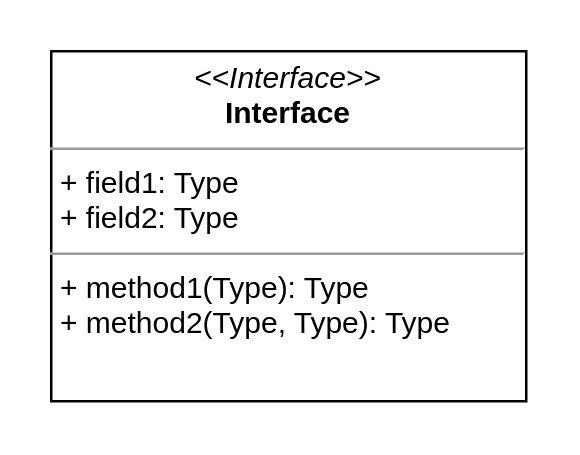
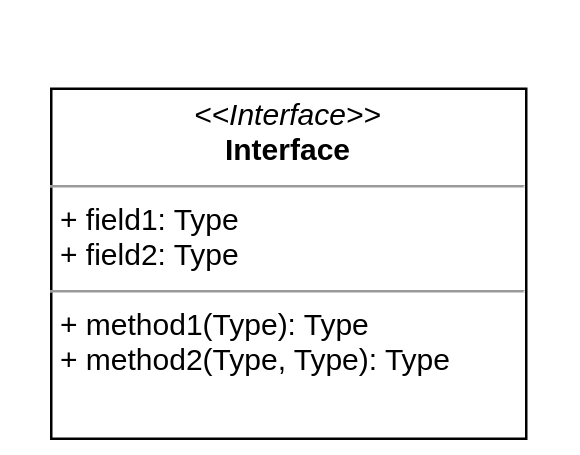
(289, 226) -> (289, 264)
